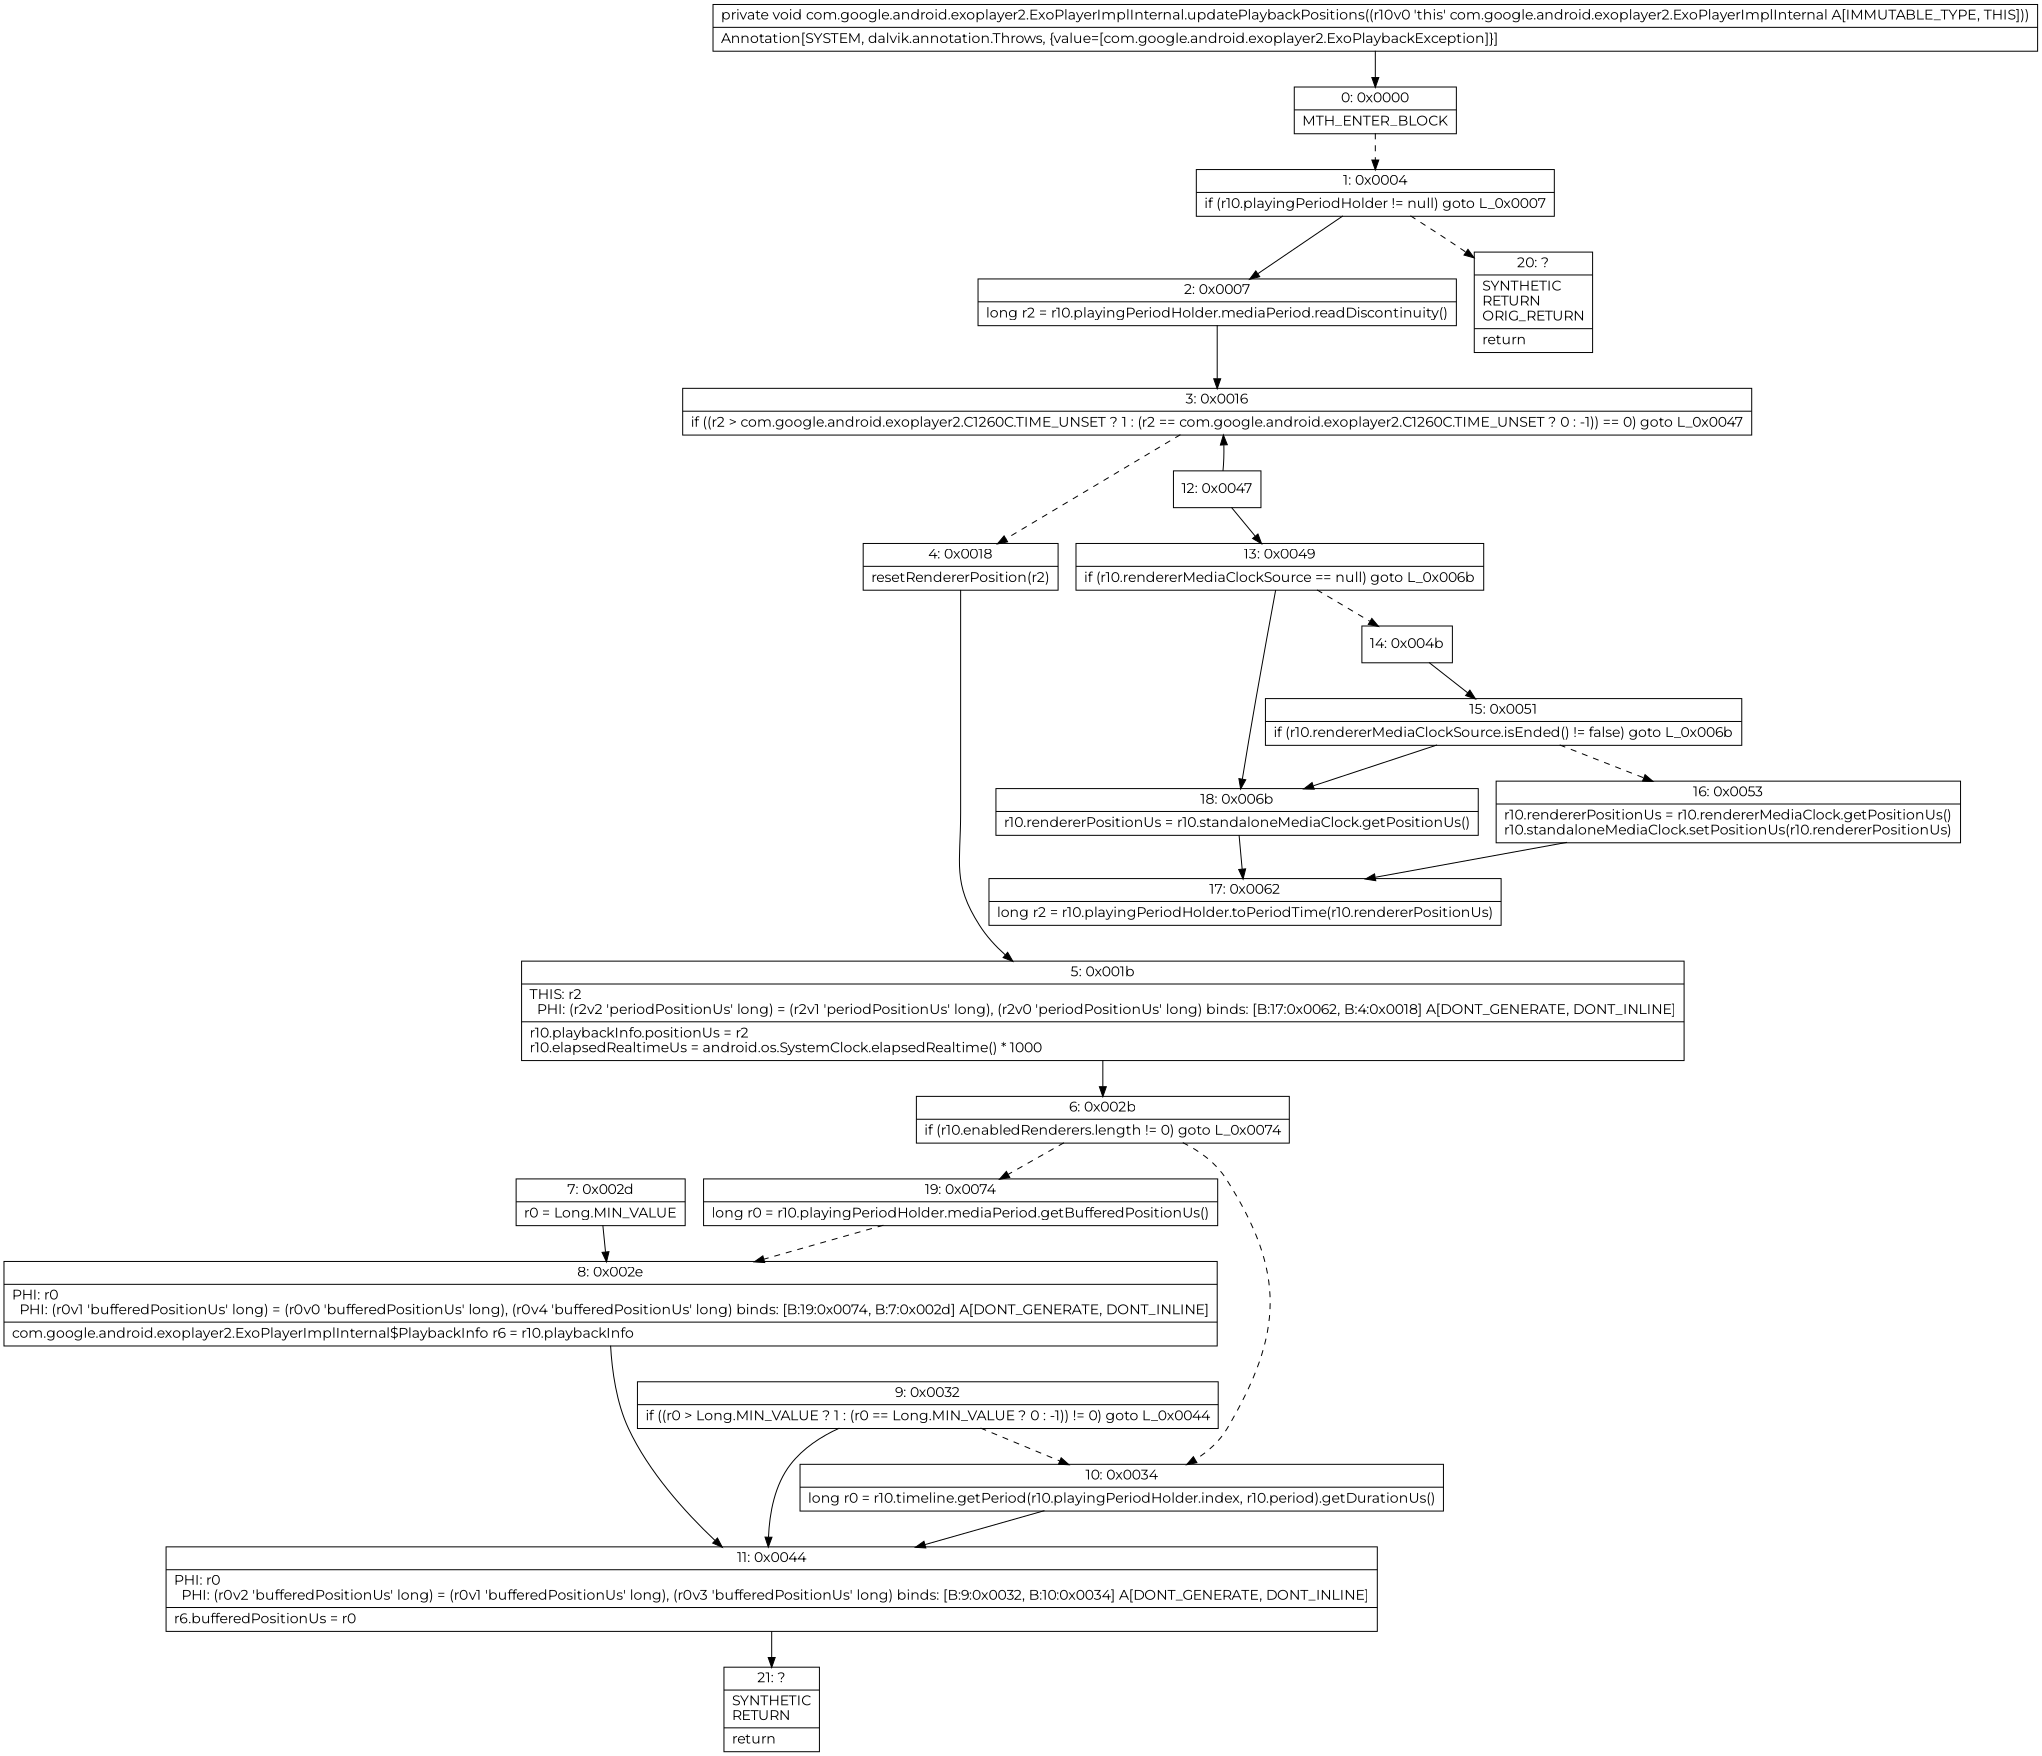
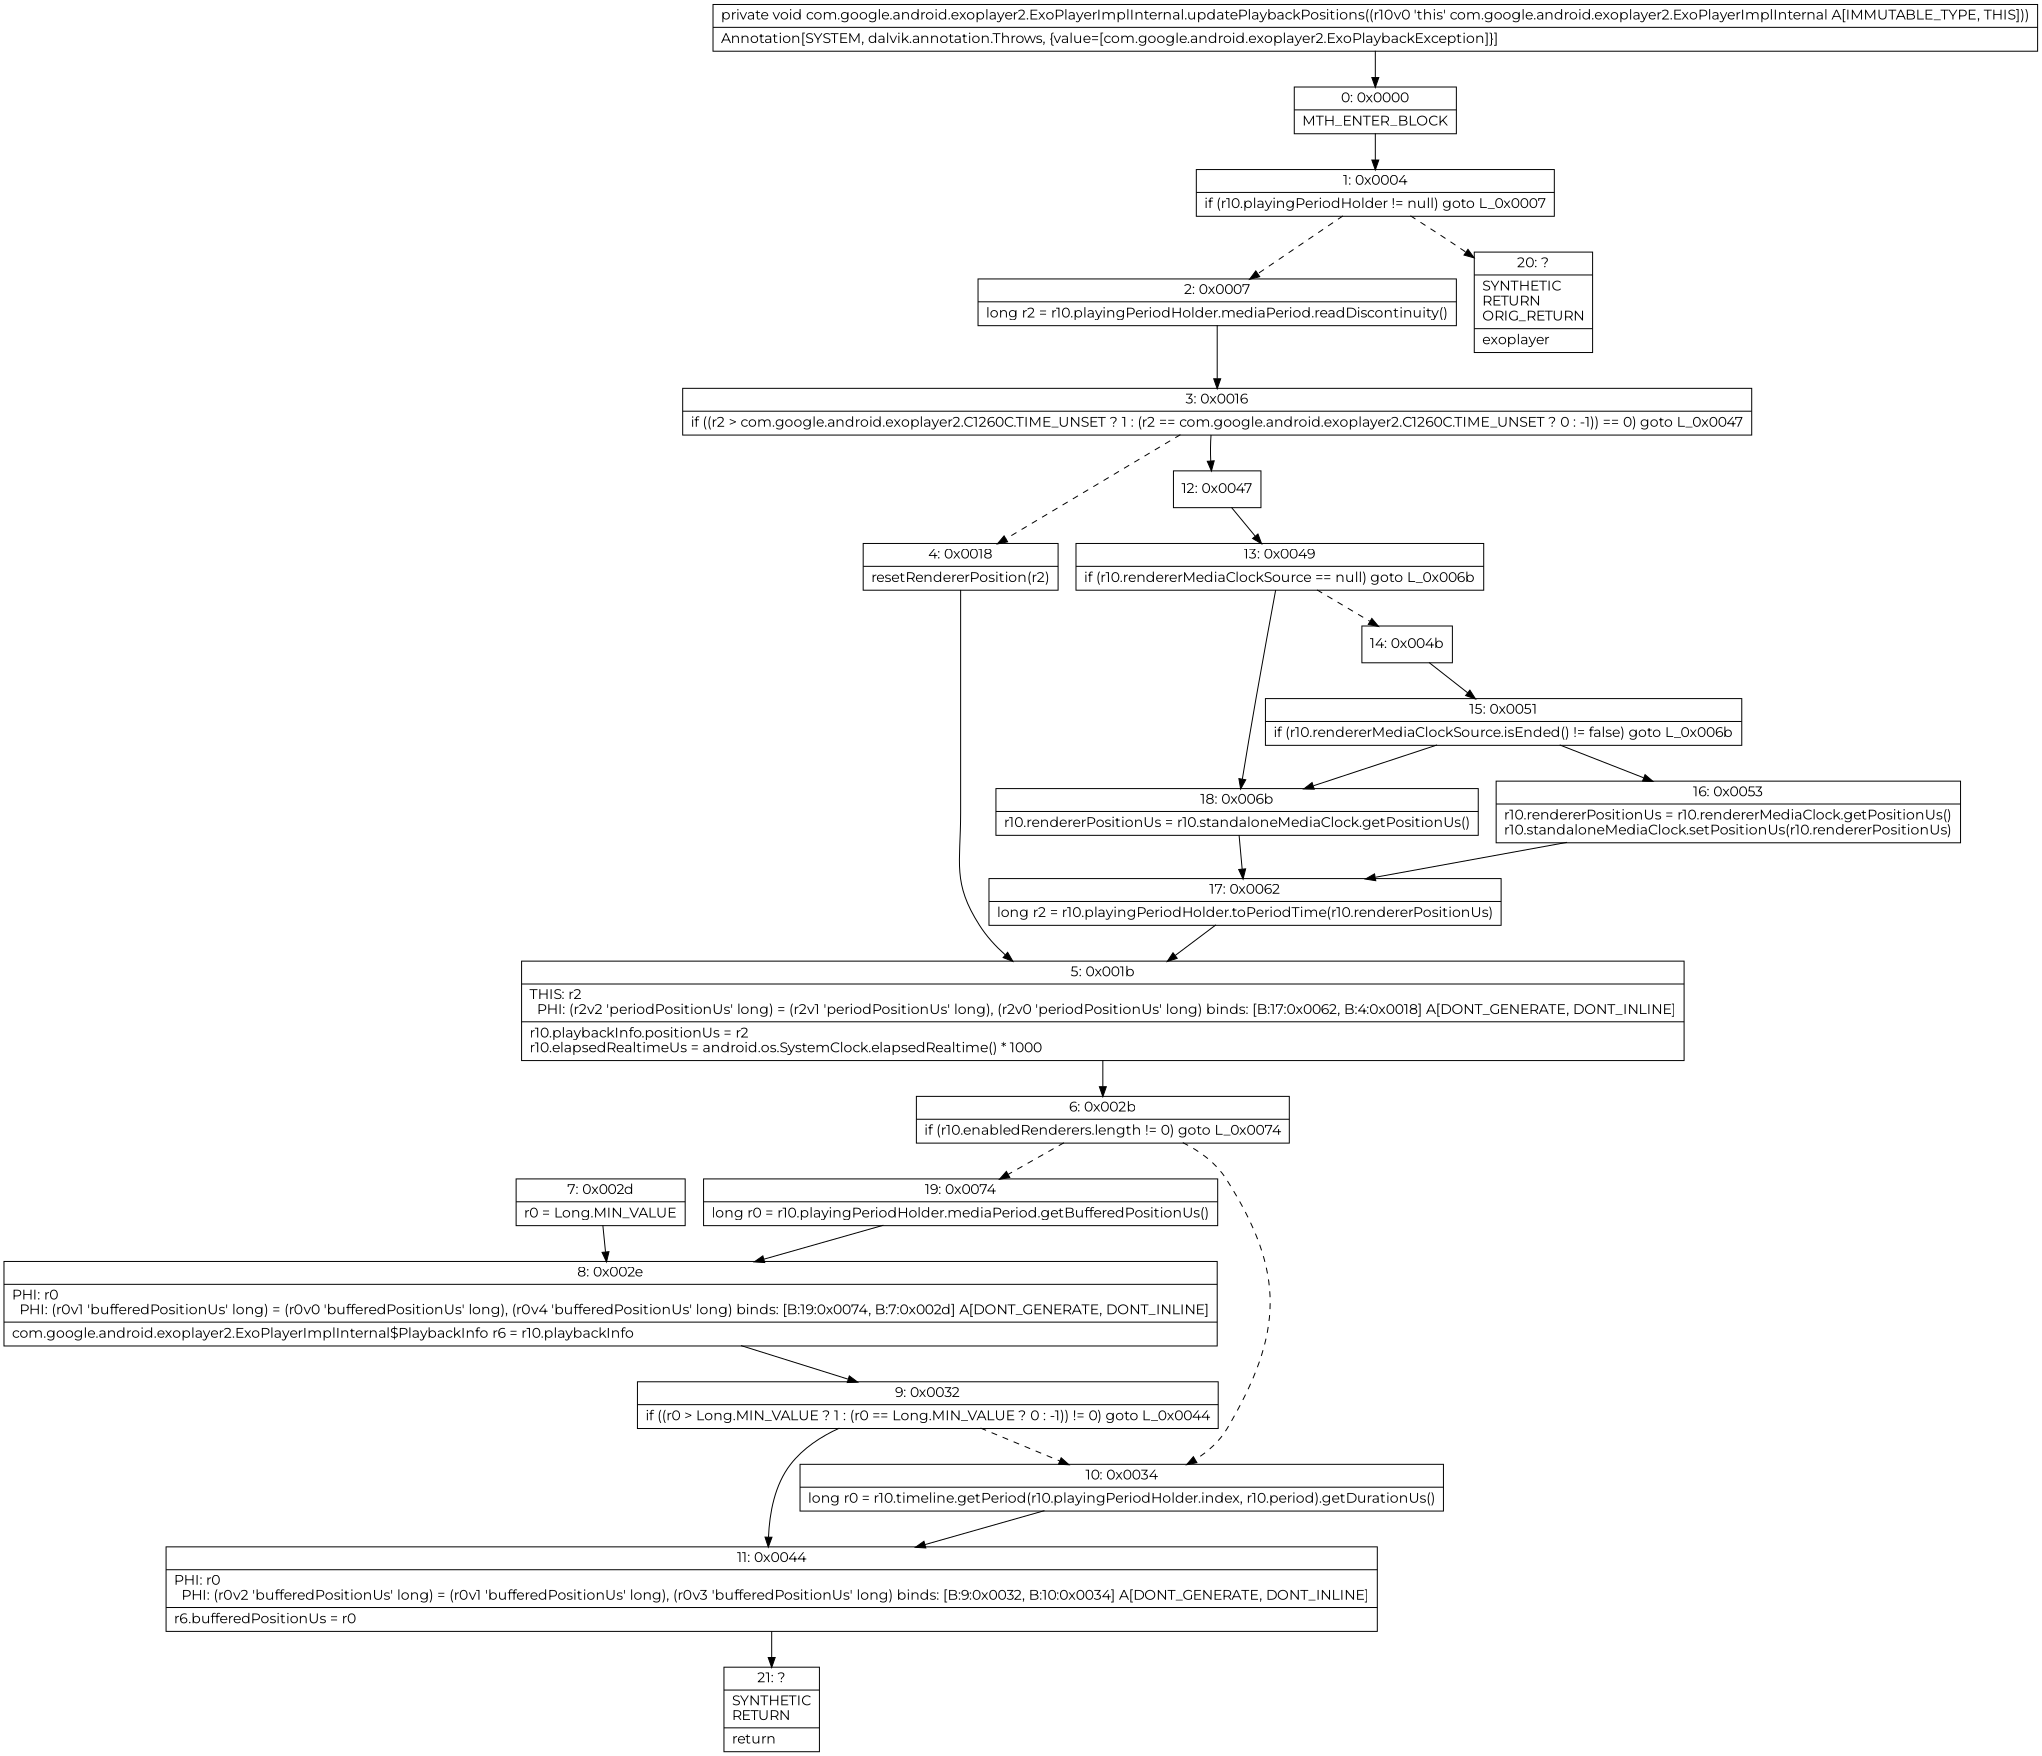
(1375, 147) -> (1375, 147)
(1300, 245) -> (1300, 245)
(1505, 340) -> (1516, 340)
(1224, 458) -> (1211, 448)
(1602, 761) -> (1602, 761)
none -> (1196, 940)
(824, 1242) -> (824, 1242)
(642, 1454) -> (794, 1362)
